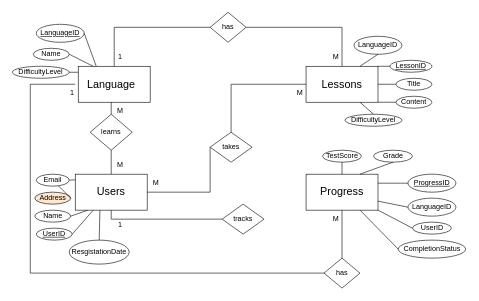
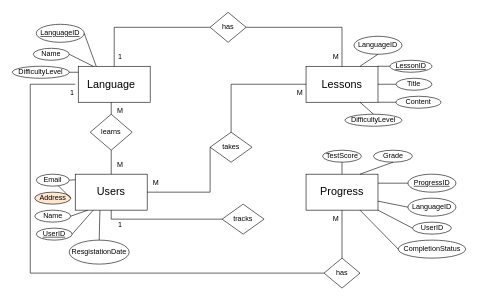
(414, 102) -> (419, 102)
